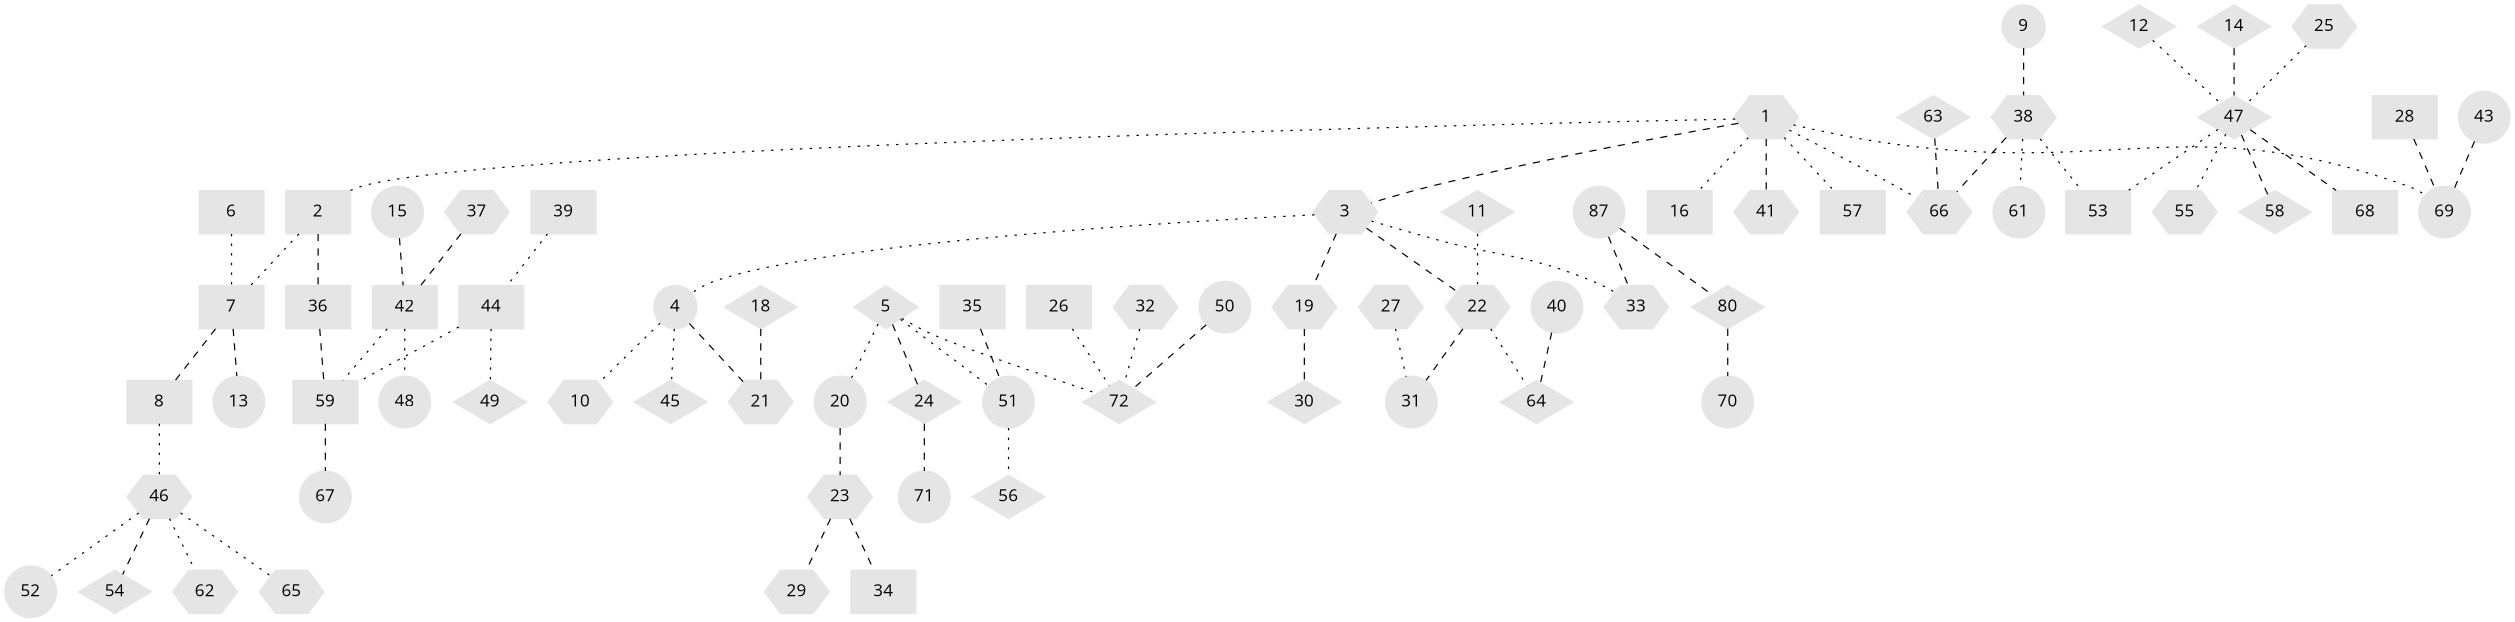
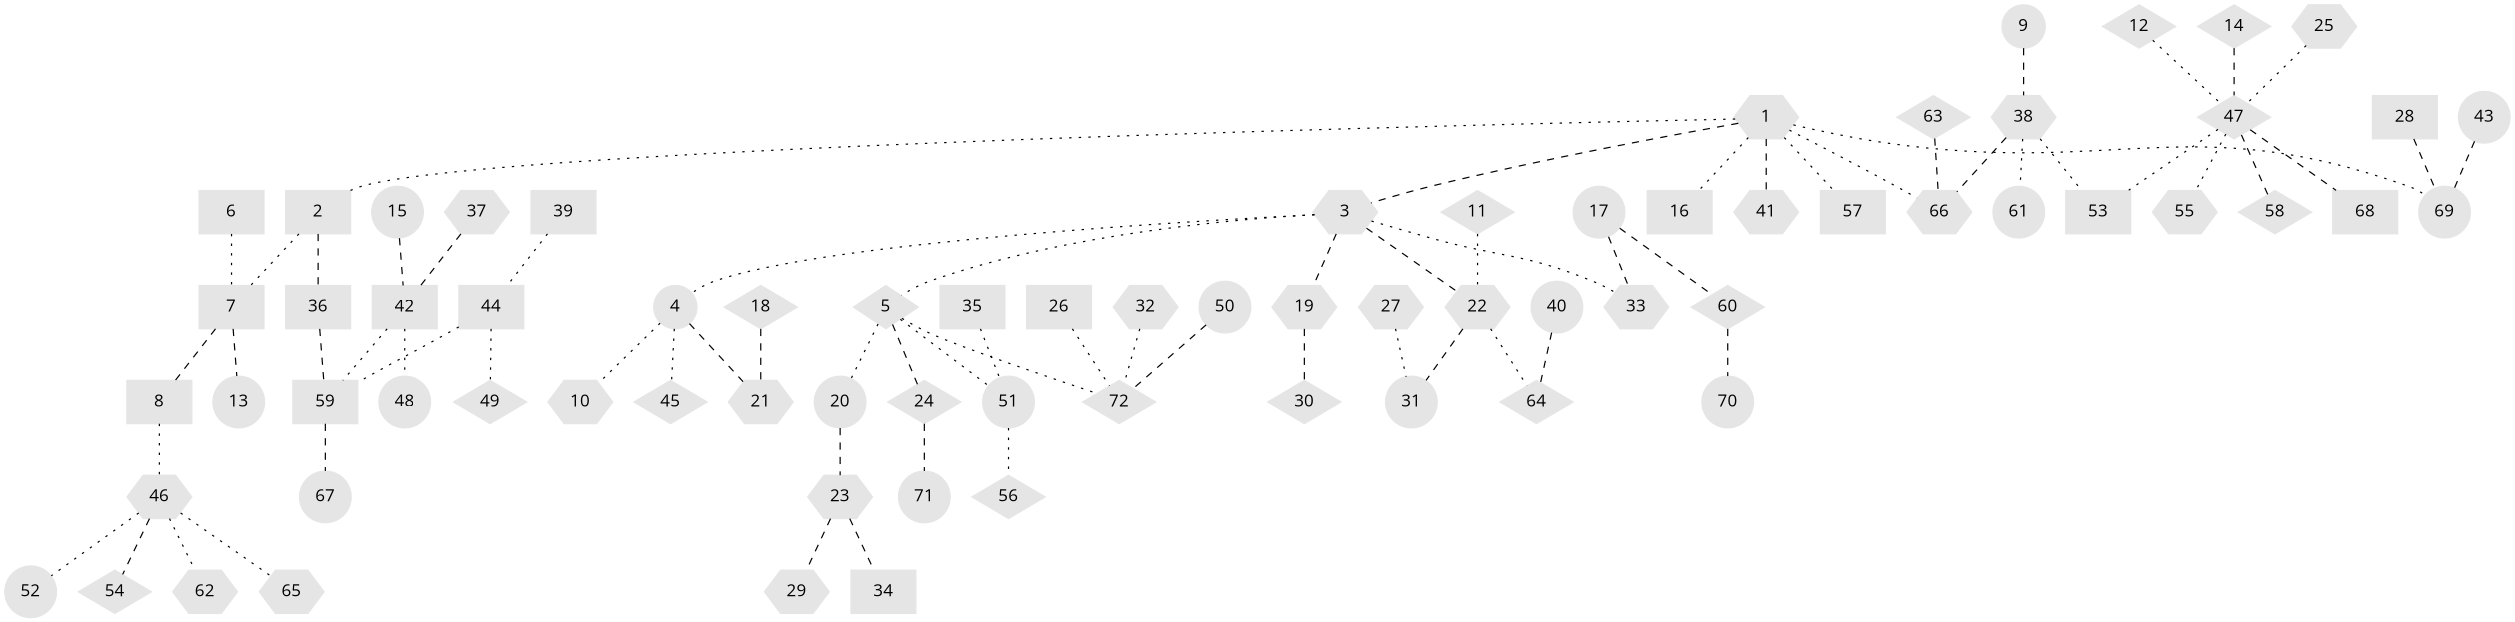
(1599, 212) -> (1599, 212)
none -> (1104, 238)
(1728, 307) -> (1728, 307)
(988, 347) -> (988, 347)
